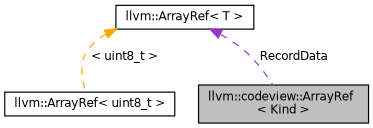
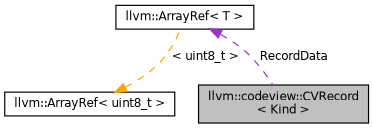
(83, 59) -> (159, 63)
(284, 104) -> (284, 104)
